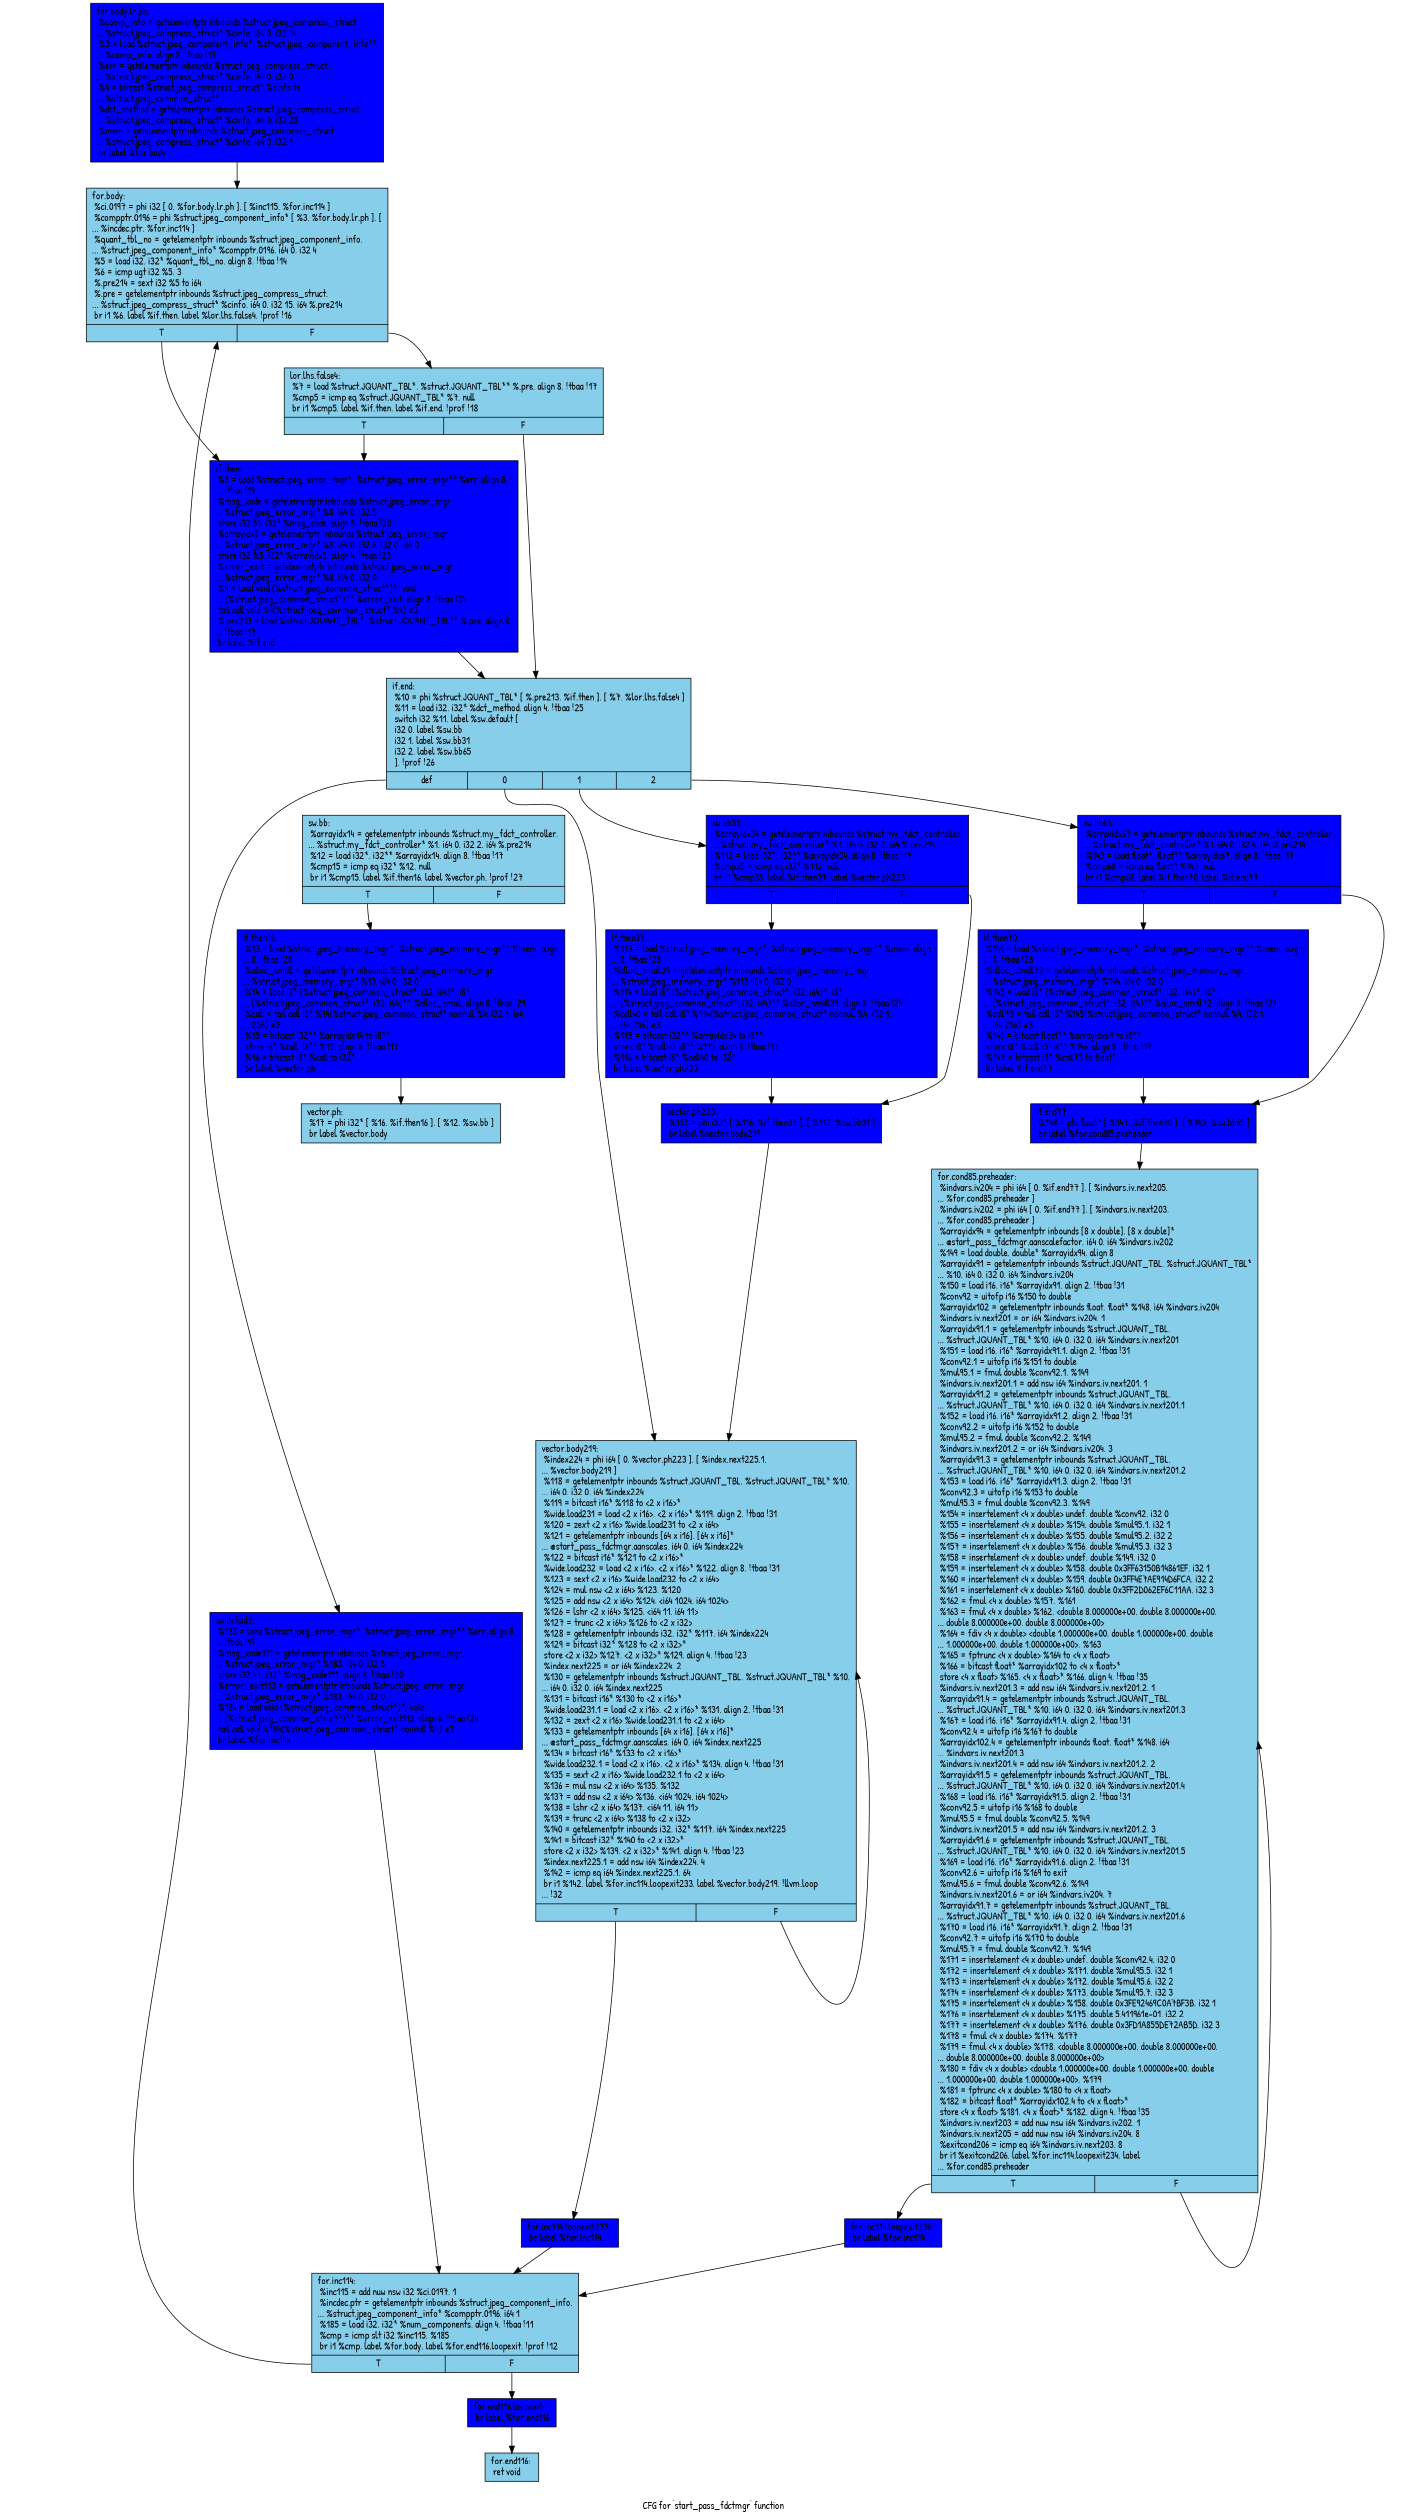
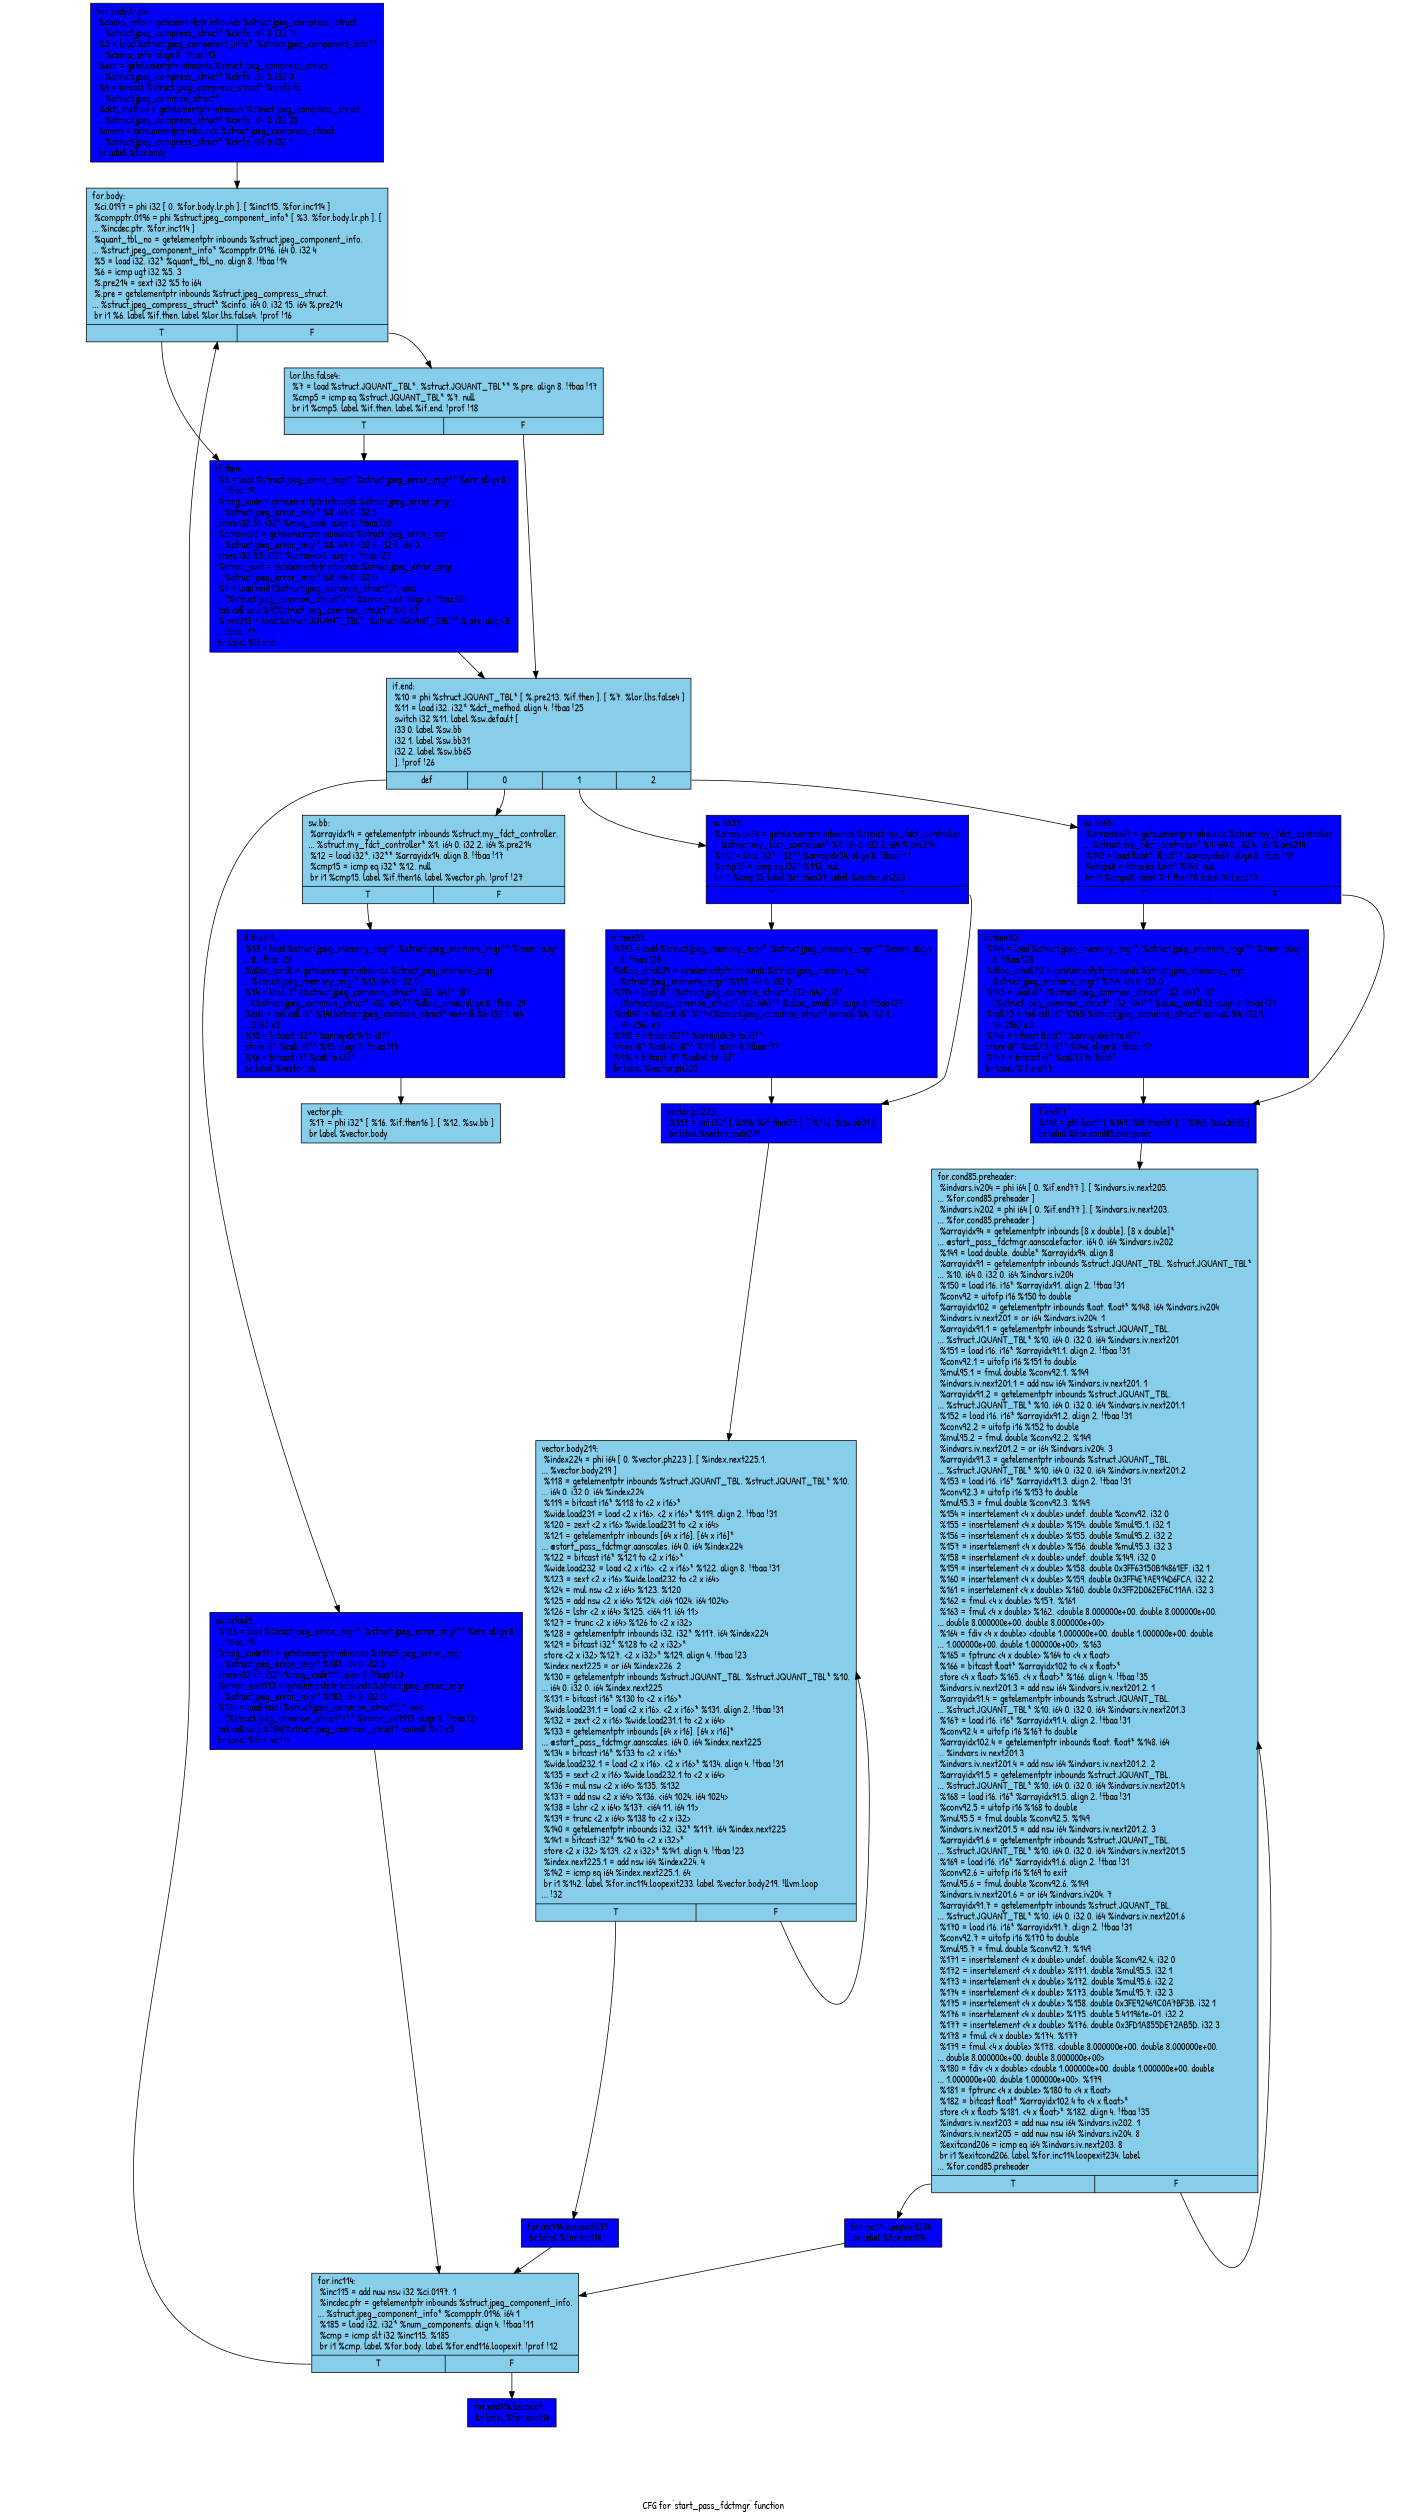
(427, 730) -> (427, 730)
(601, 1085) -> (503, 800)
(612, 1666) -> (612, 1666)
(512, 2467) -> none
